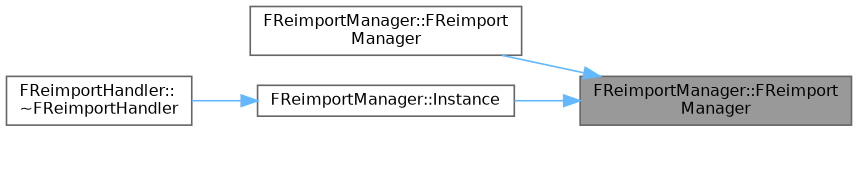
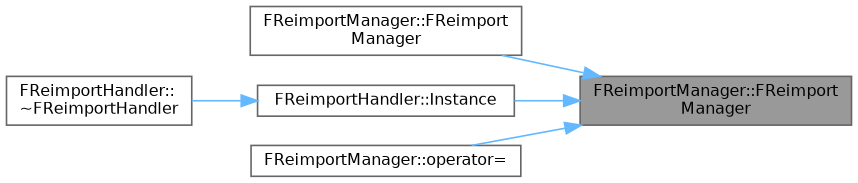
(386, 101) -> (386, 101)
none -> (386, 161)
